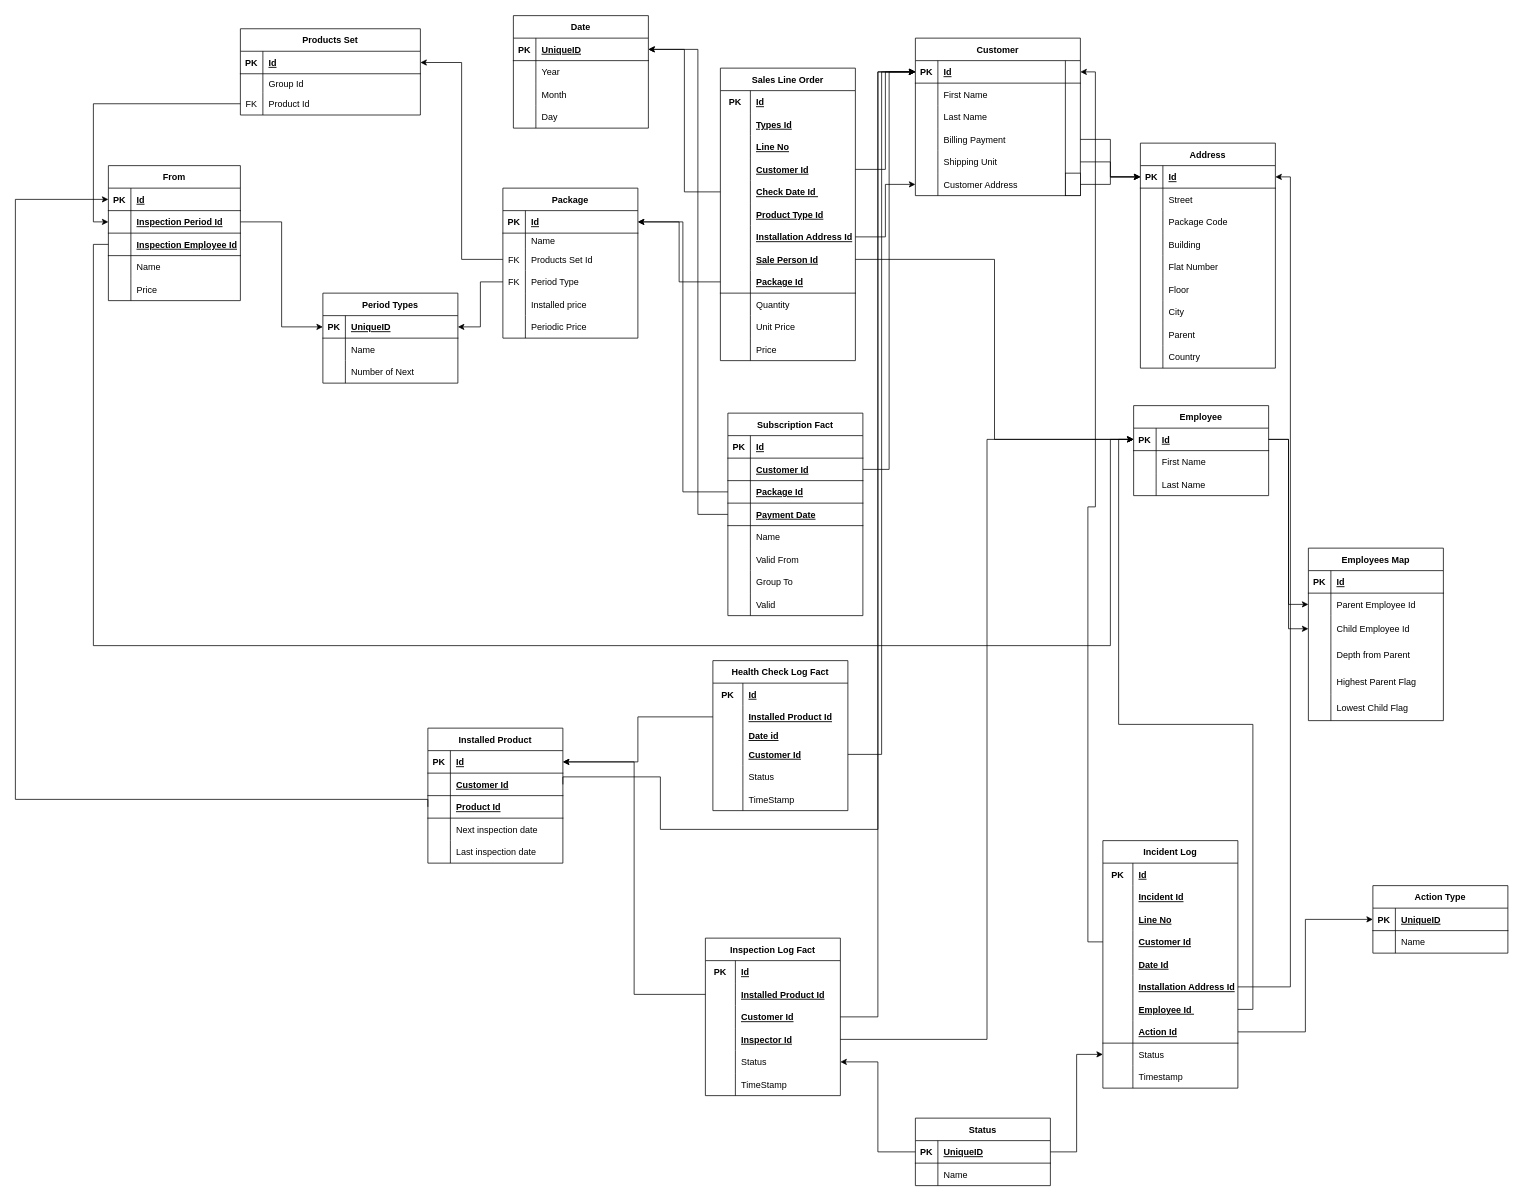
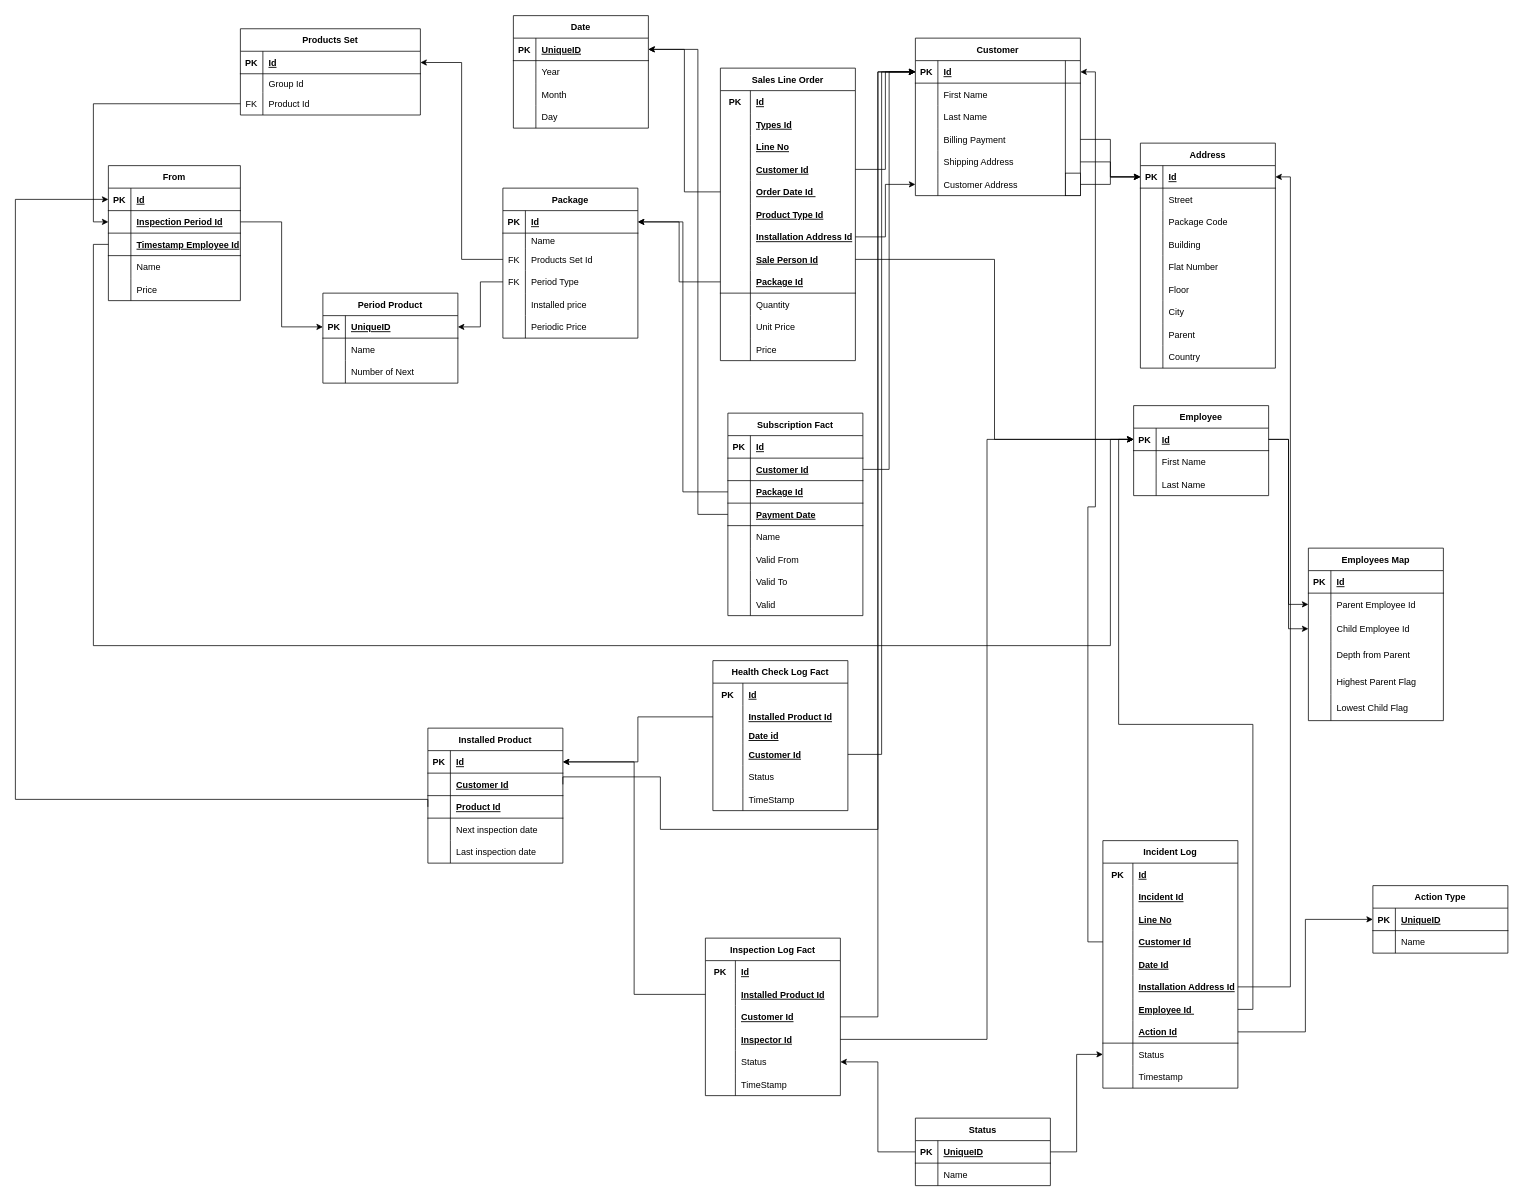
(972, 162) -> (980, 162)
(786, 192) -> (786, 192)
(187, 245) -> (185, 245)
(390, 305) -> (390, 305)
(775, 582) -> (773, 582)
